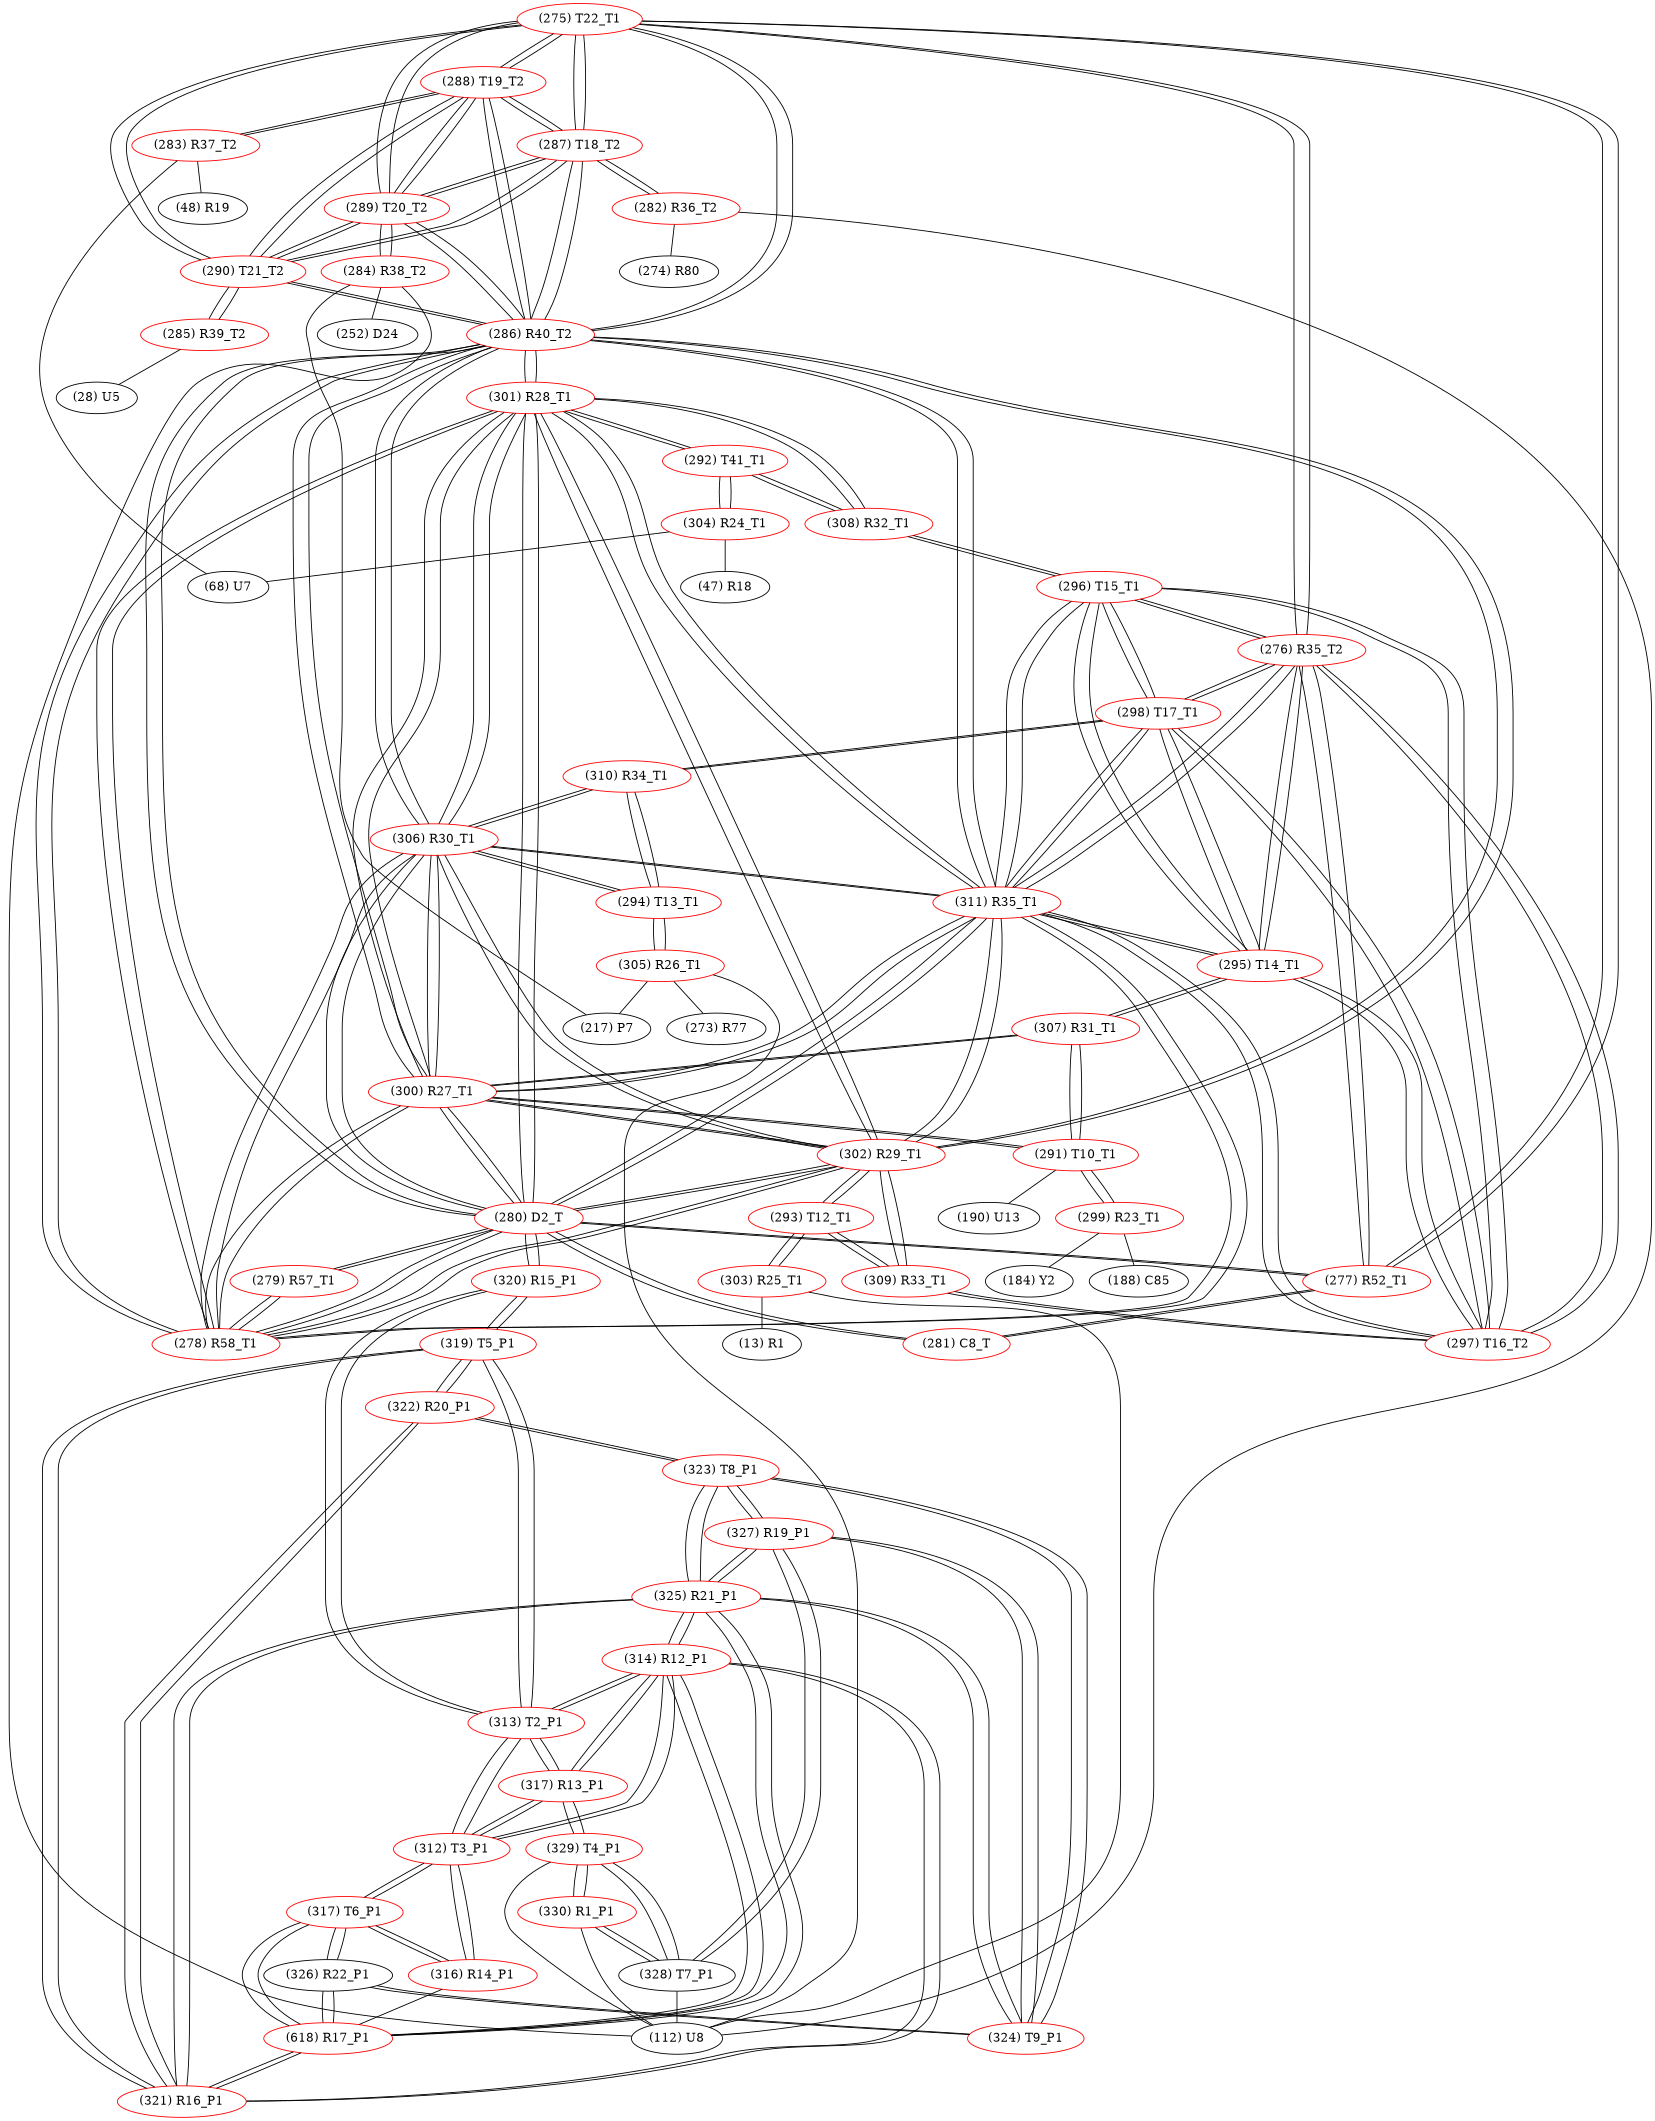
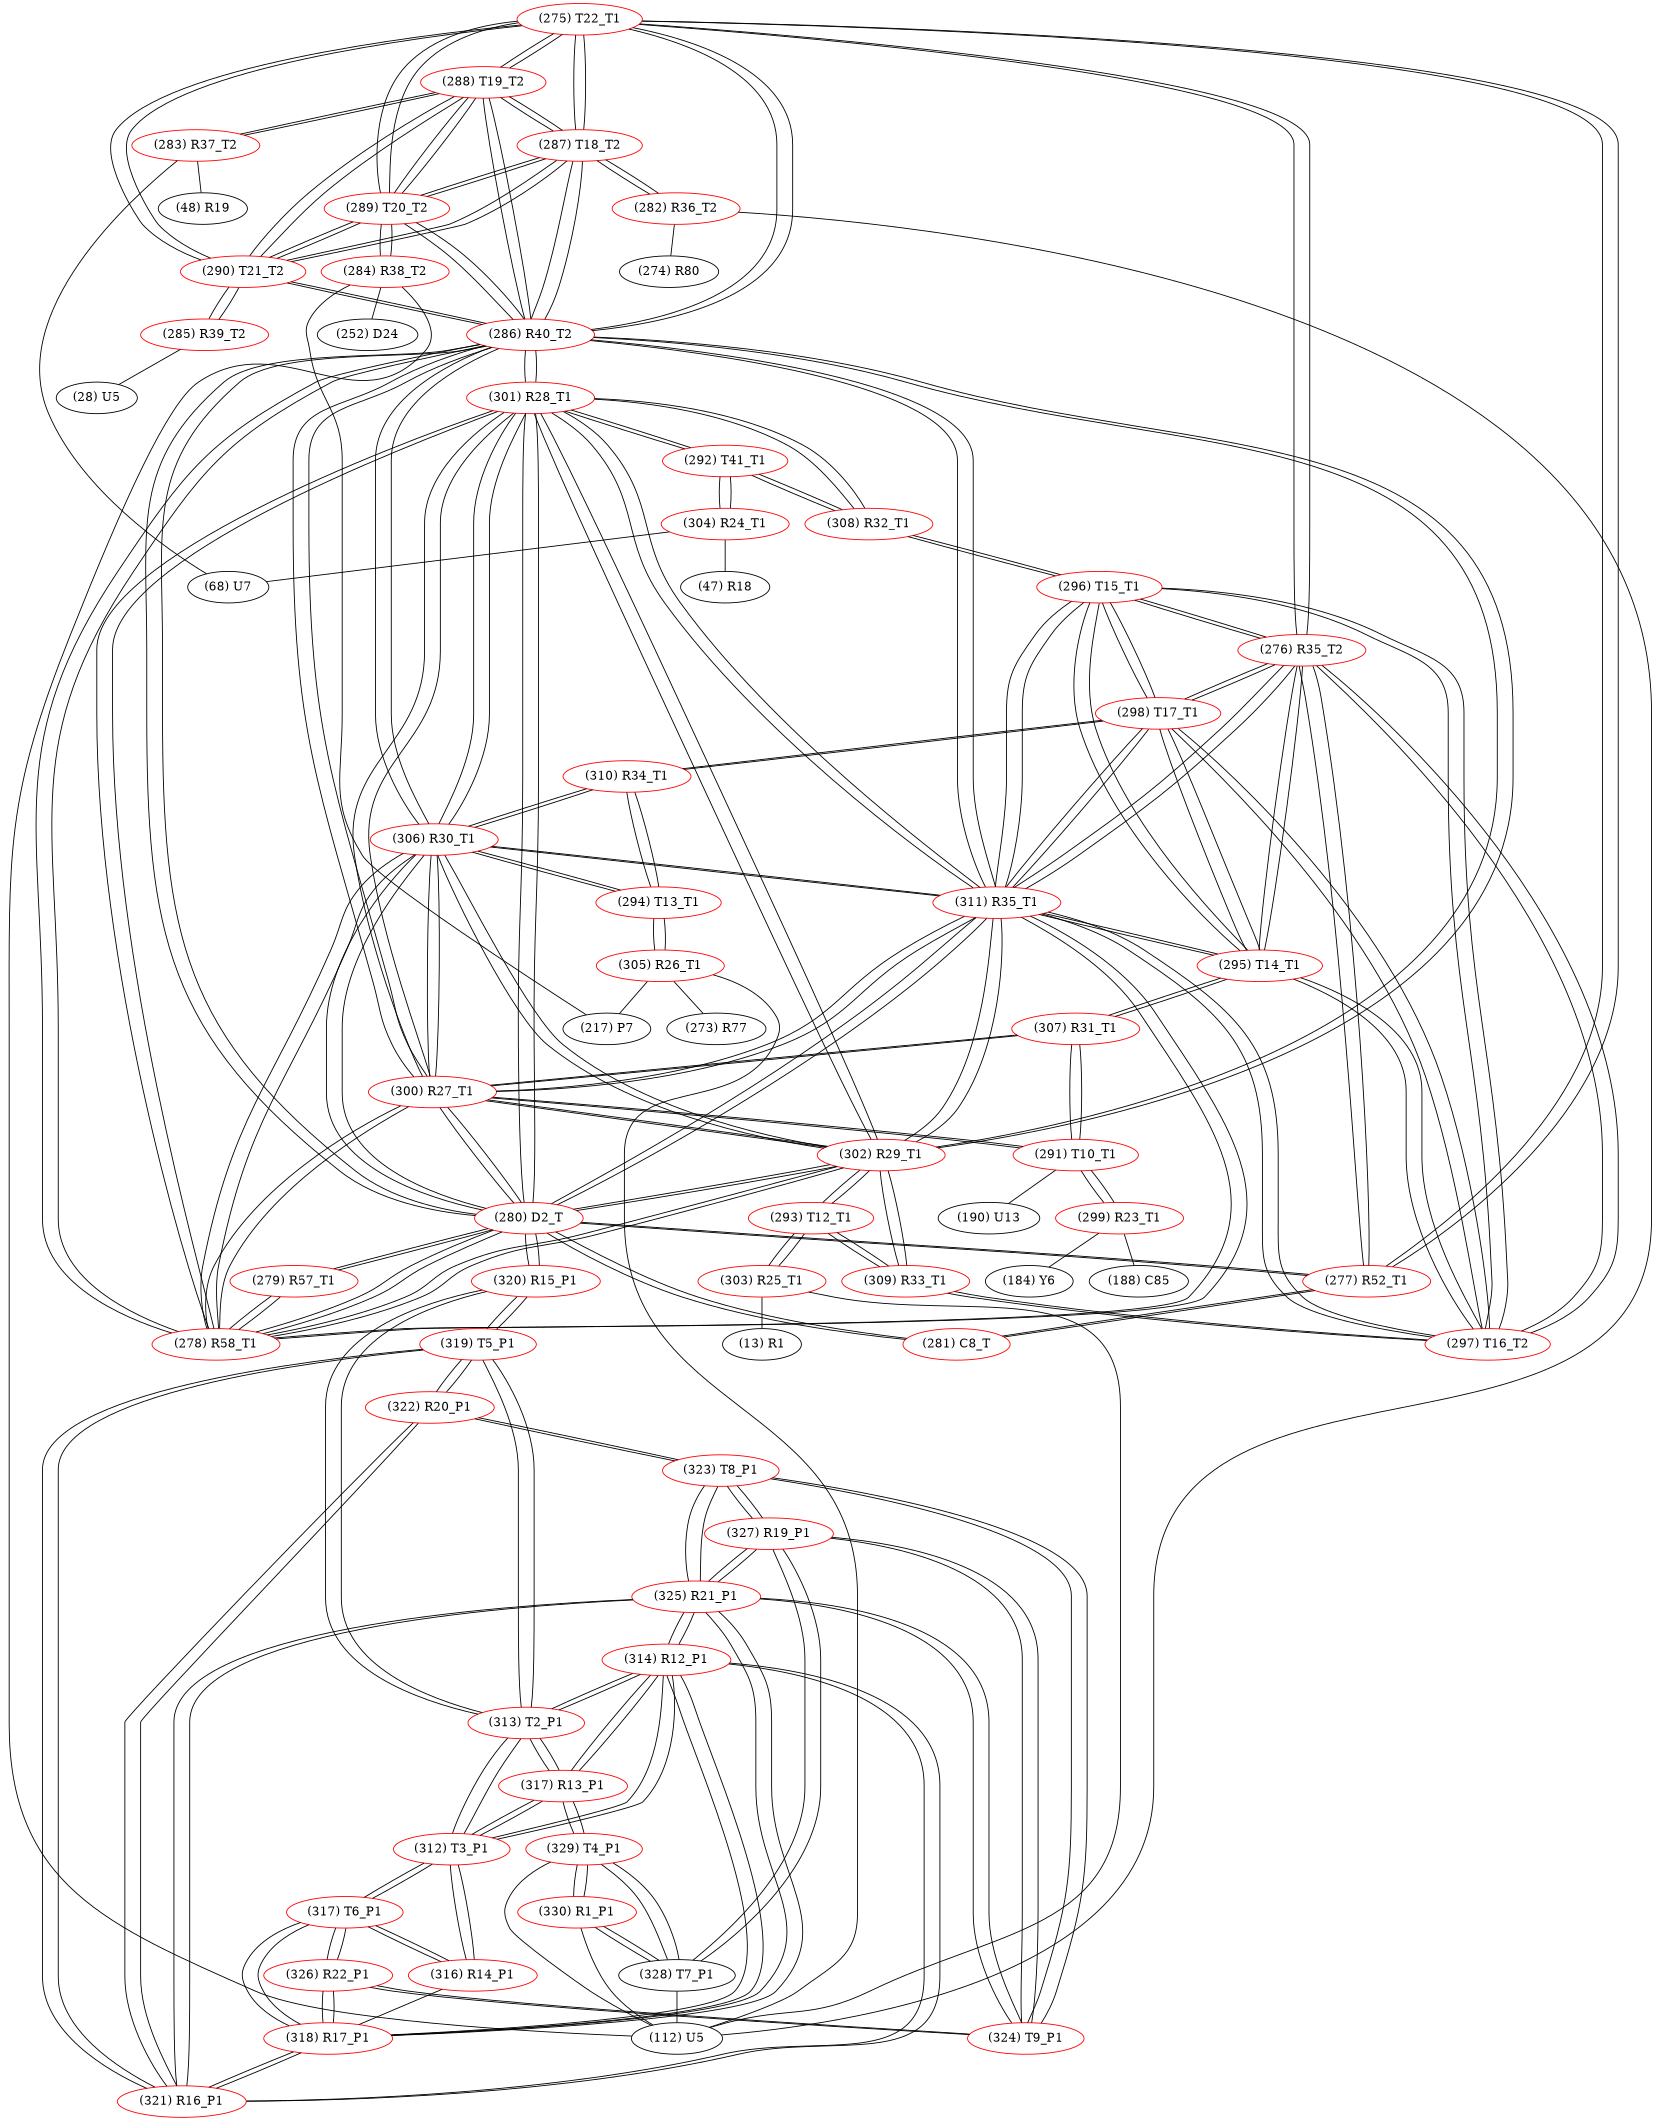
(1029, 1281) -> (1029, 1281)
(328, 1975) -> (328, 1975)
(328, 2038) -> (328, 2038)
(677, 2038) -> (677, 2038)
